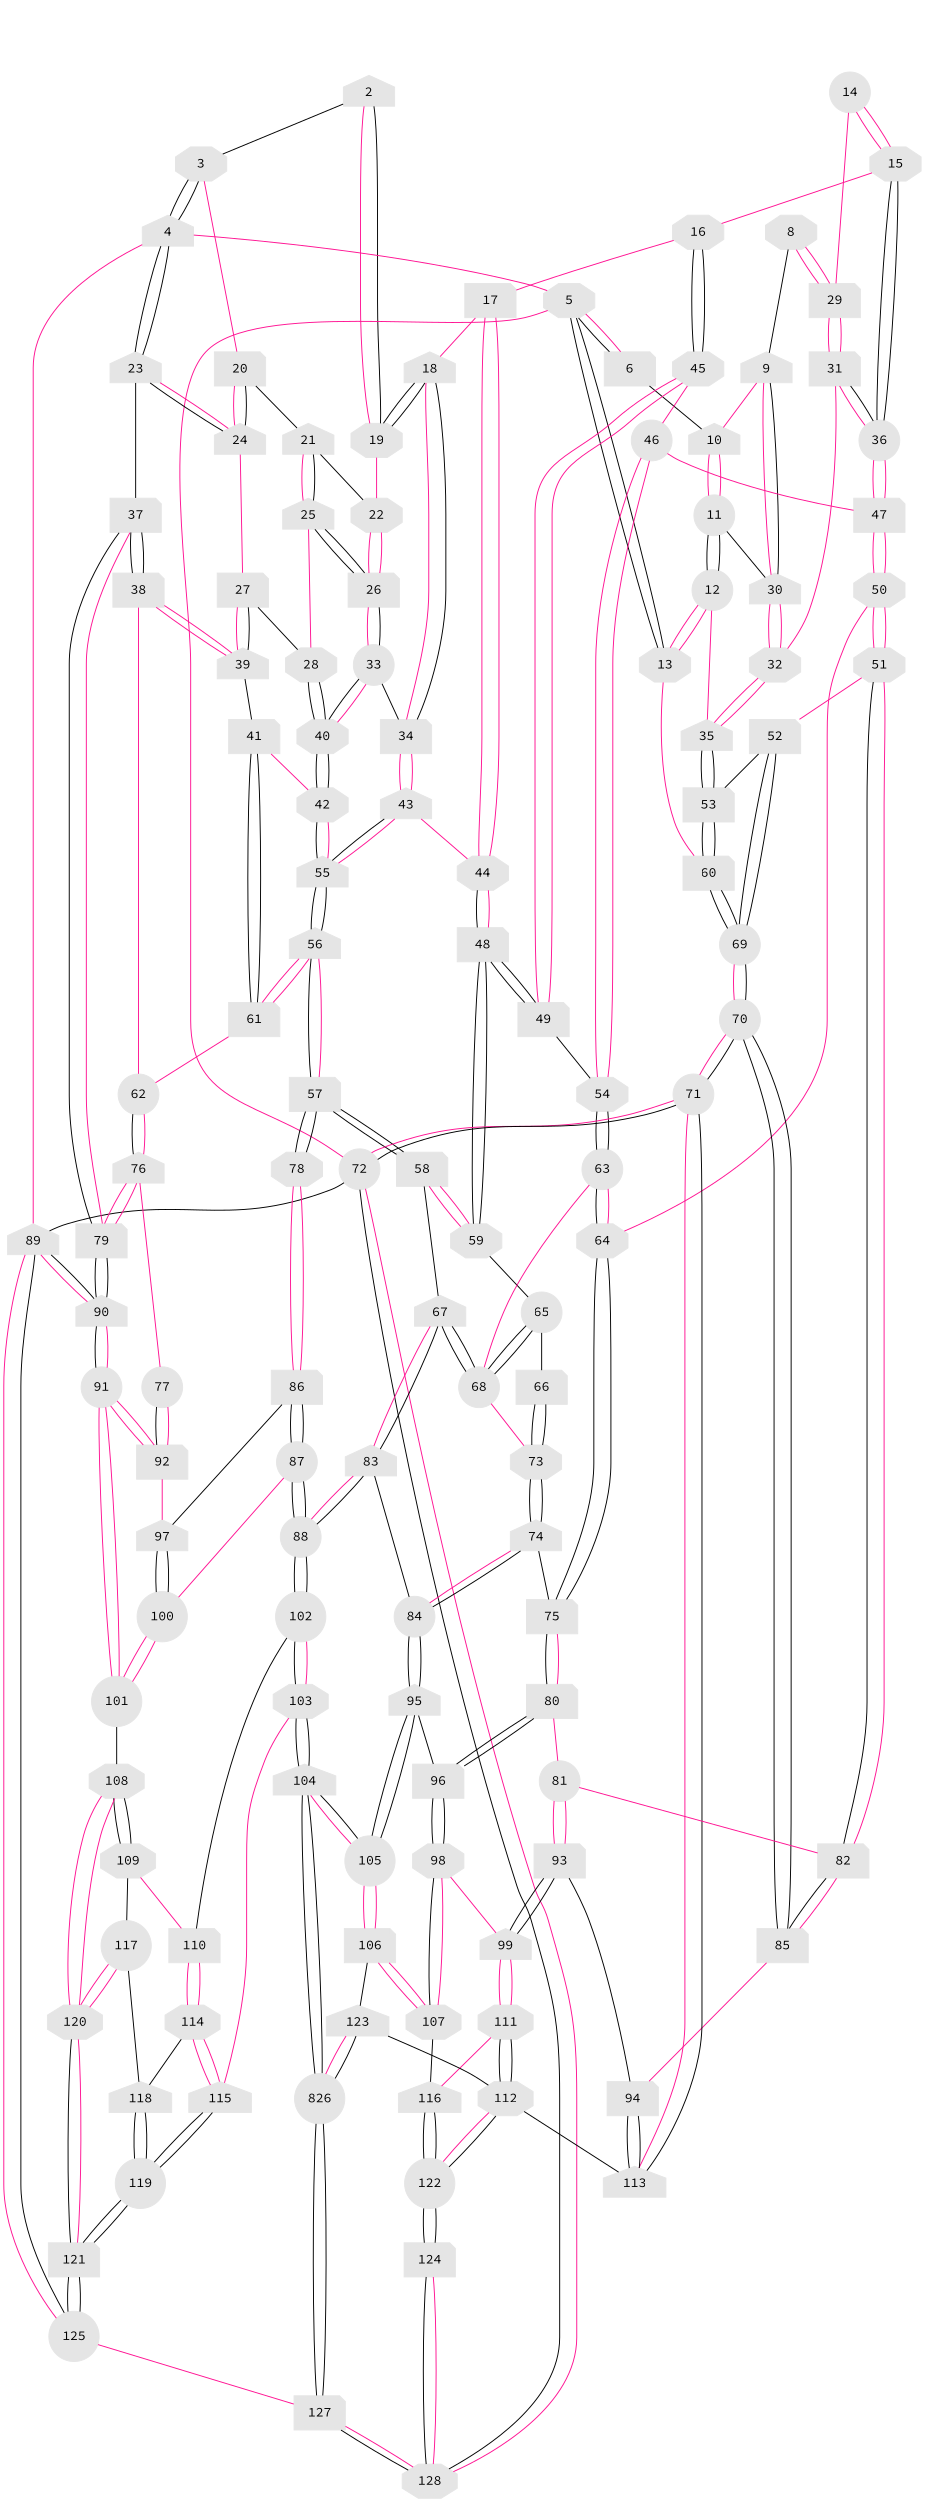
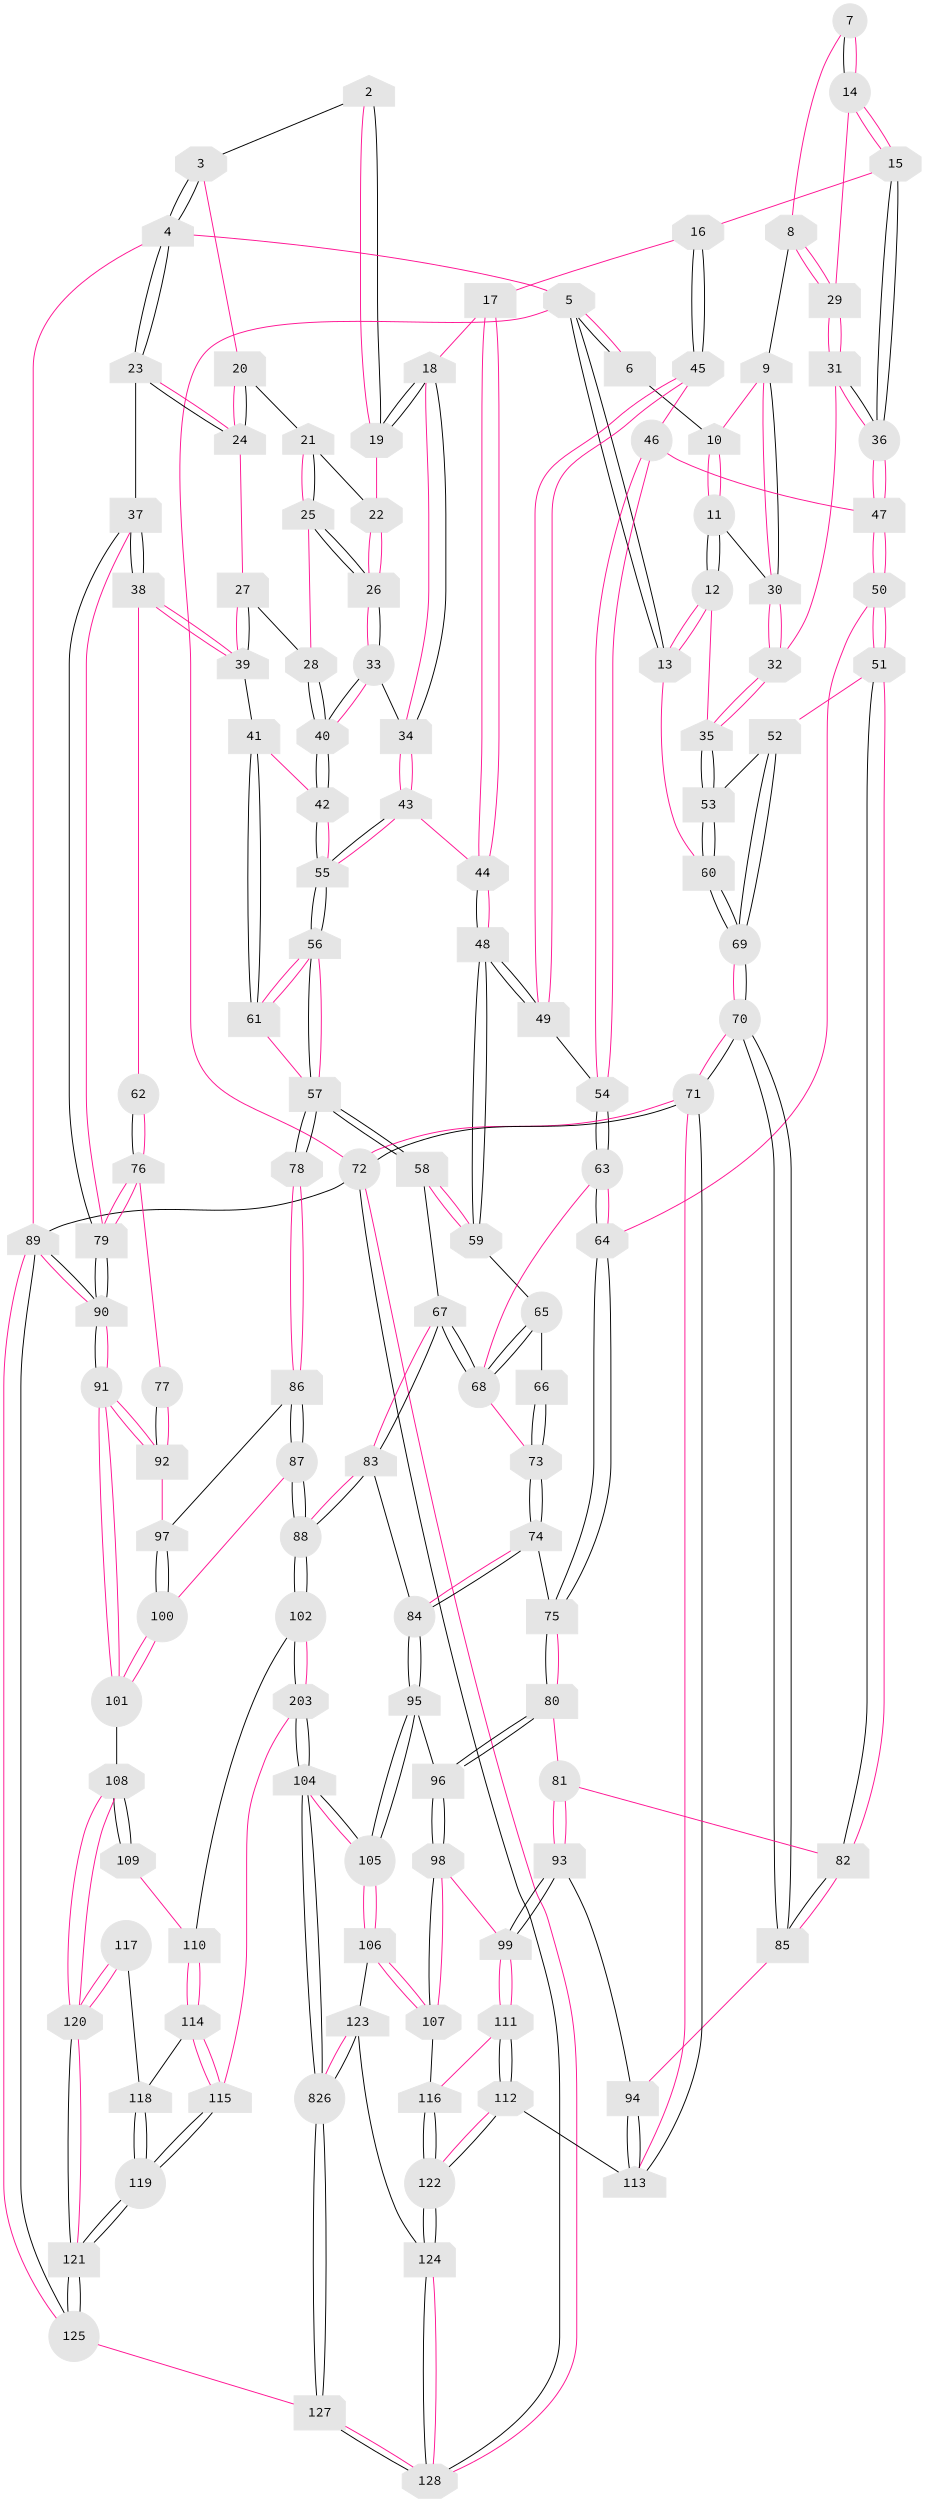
none -> (850, 21)
(192, 1060) -> (285, 1057)
(301, 1701) -> (301, 1701)
(127, 1899) -> none
(439, 2059) -> (375, 2143)
